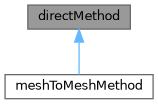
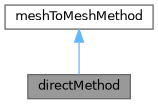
(79, 58) -> (79, 58)
